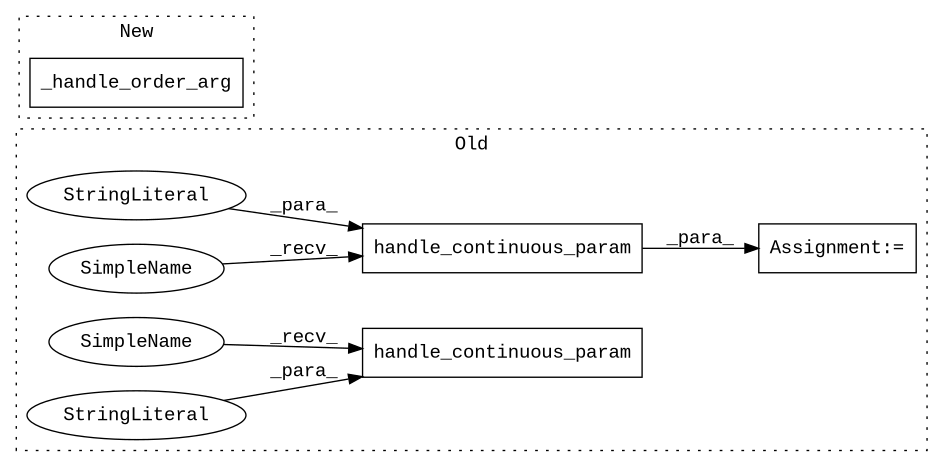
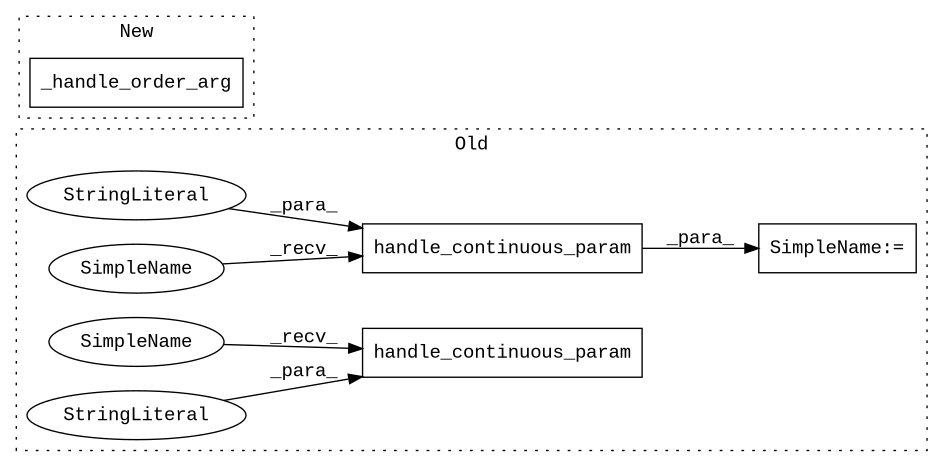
(837, 248) -> (837, 248)
